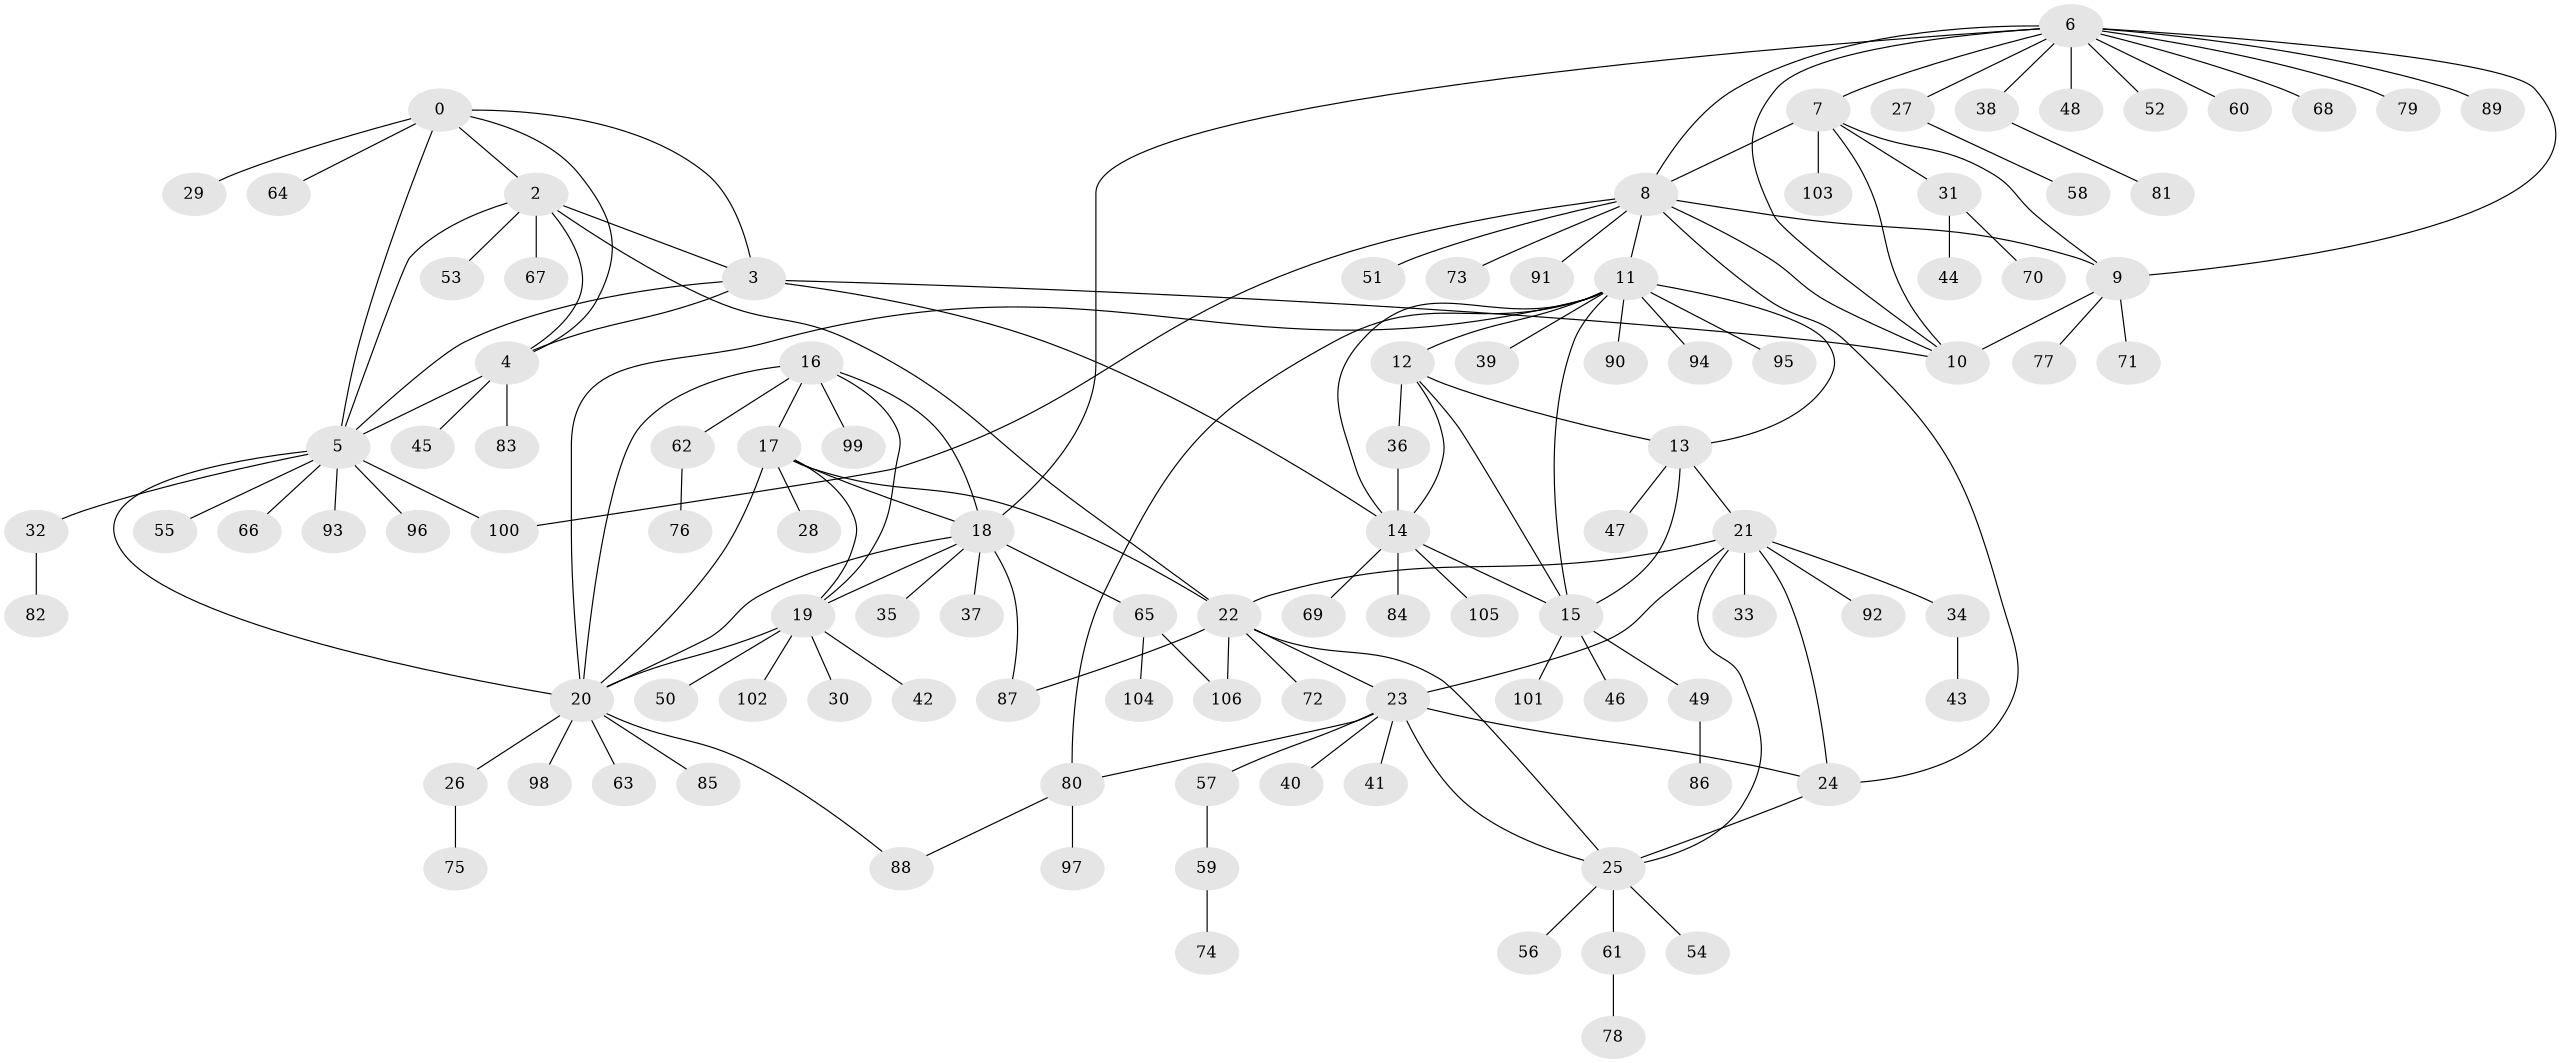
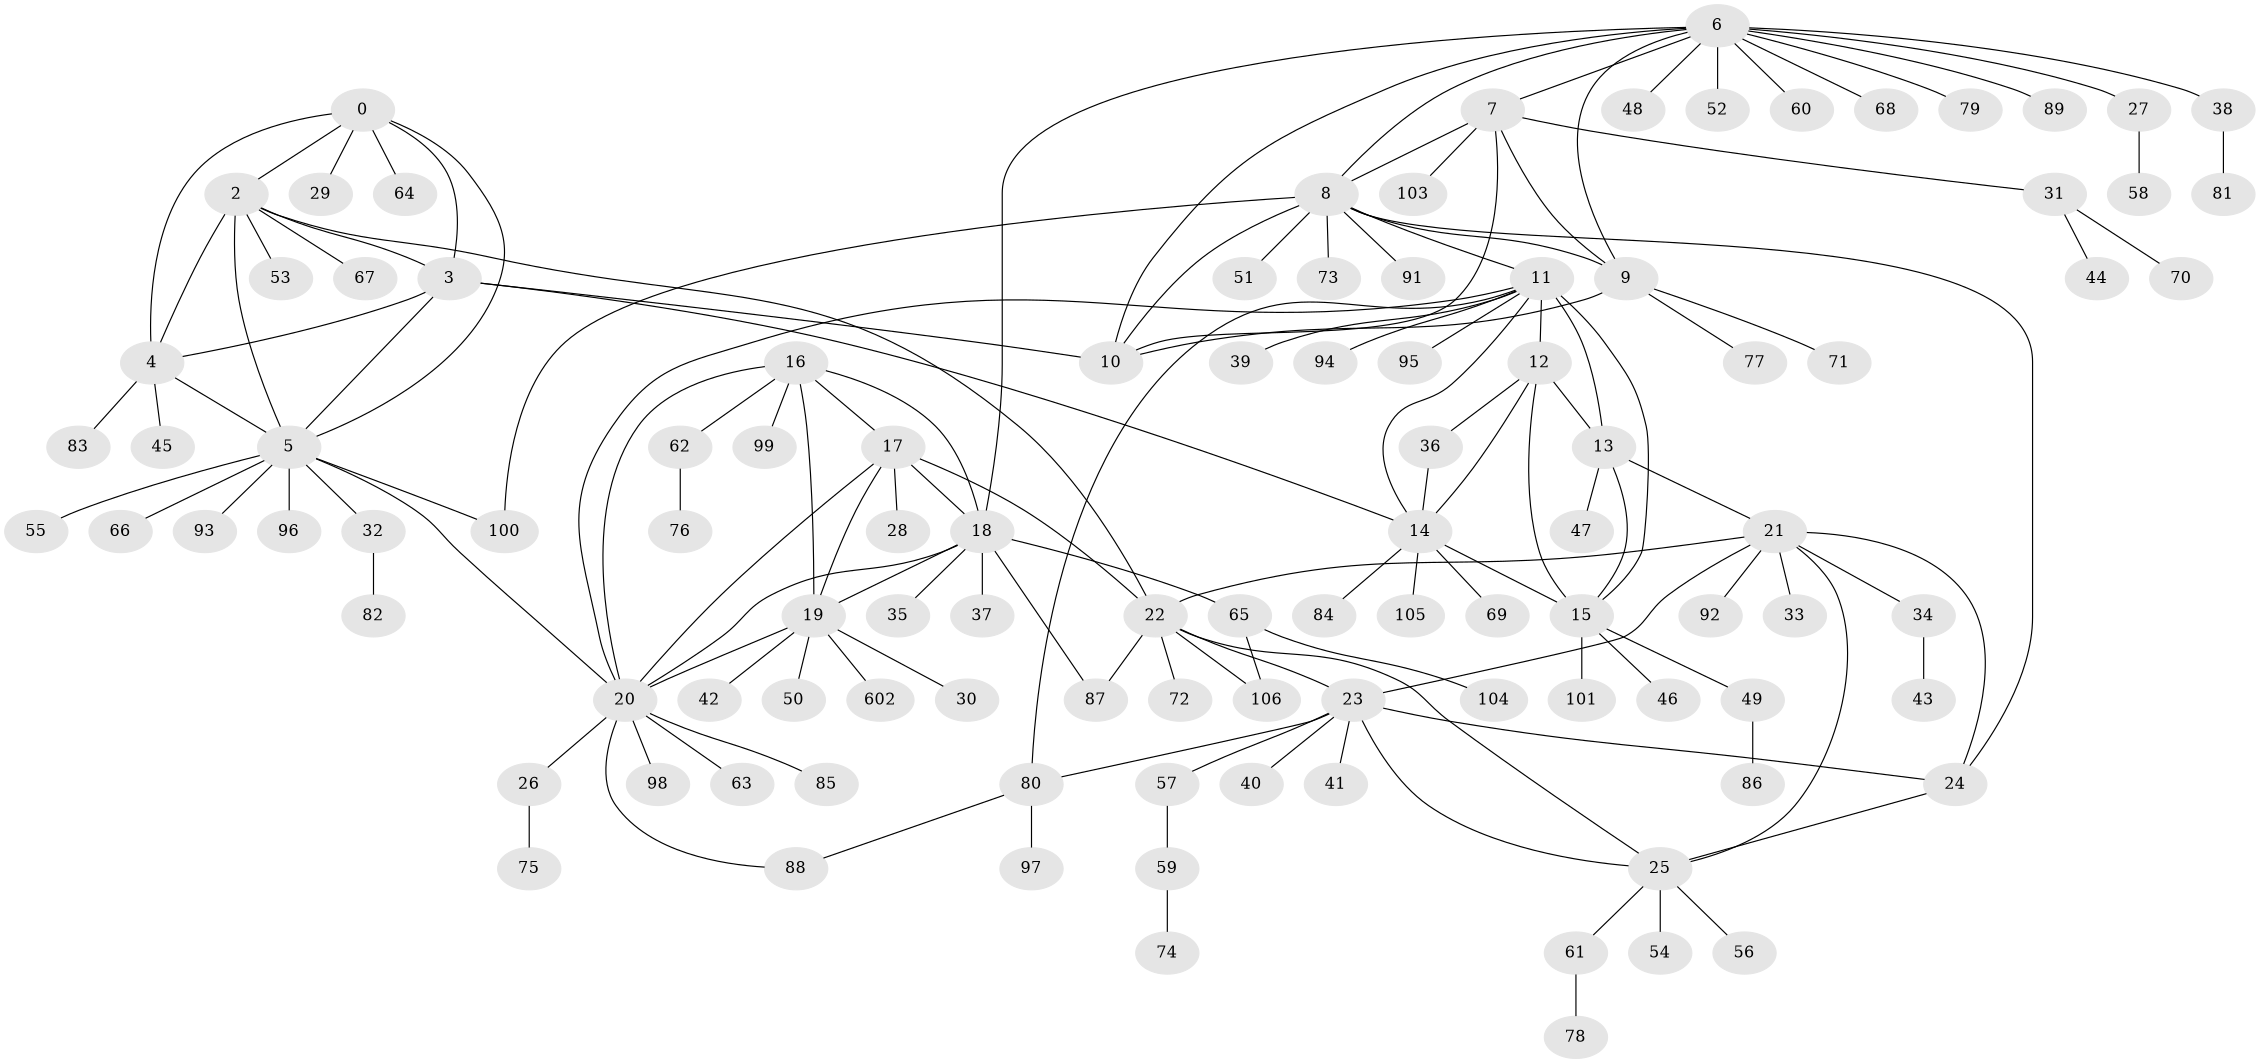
(1616, 363) -> none
(753, 700) -> (880, 700)
